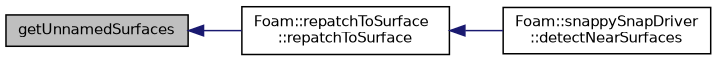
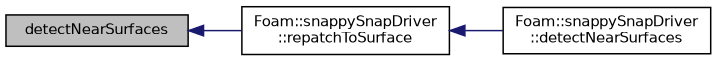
(97, 31) -> (97, 31)
(346, 31) -> (346, 31)
